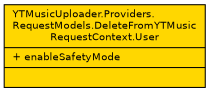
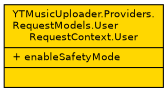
(105, 26) -> (65, 26)
